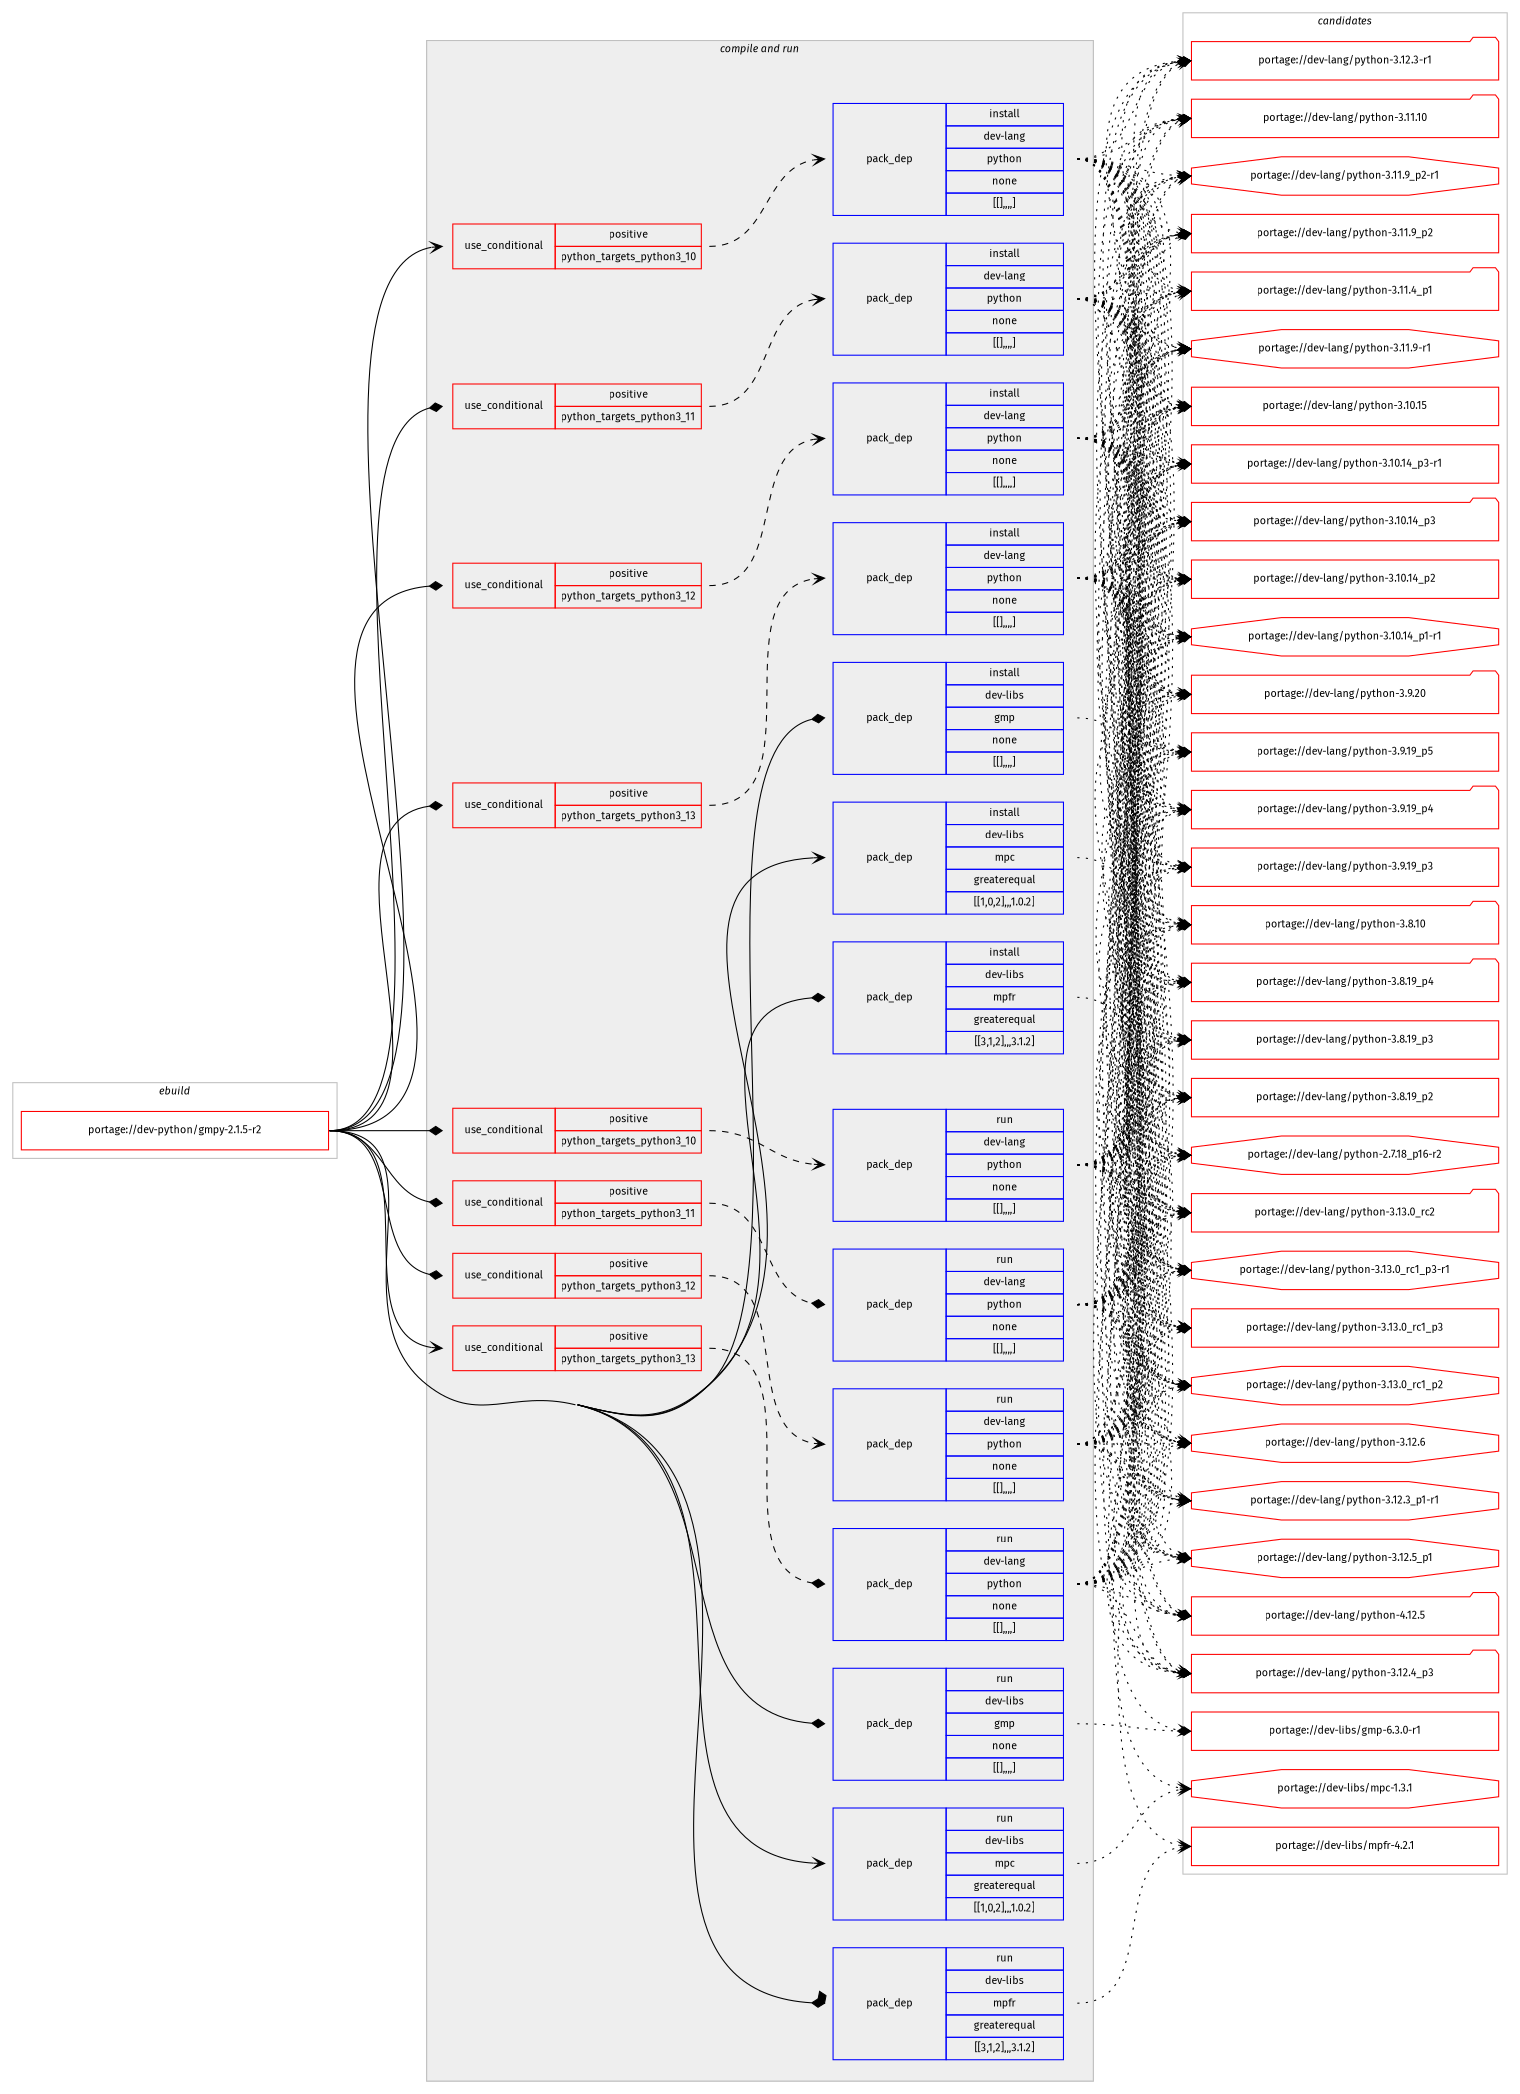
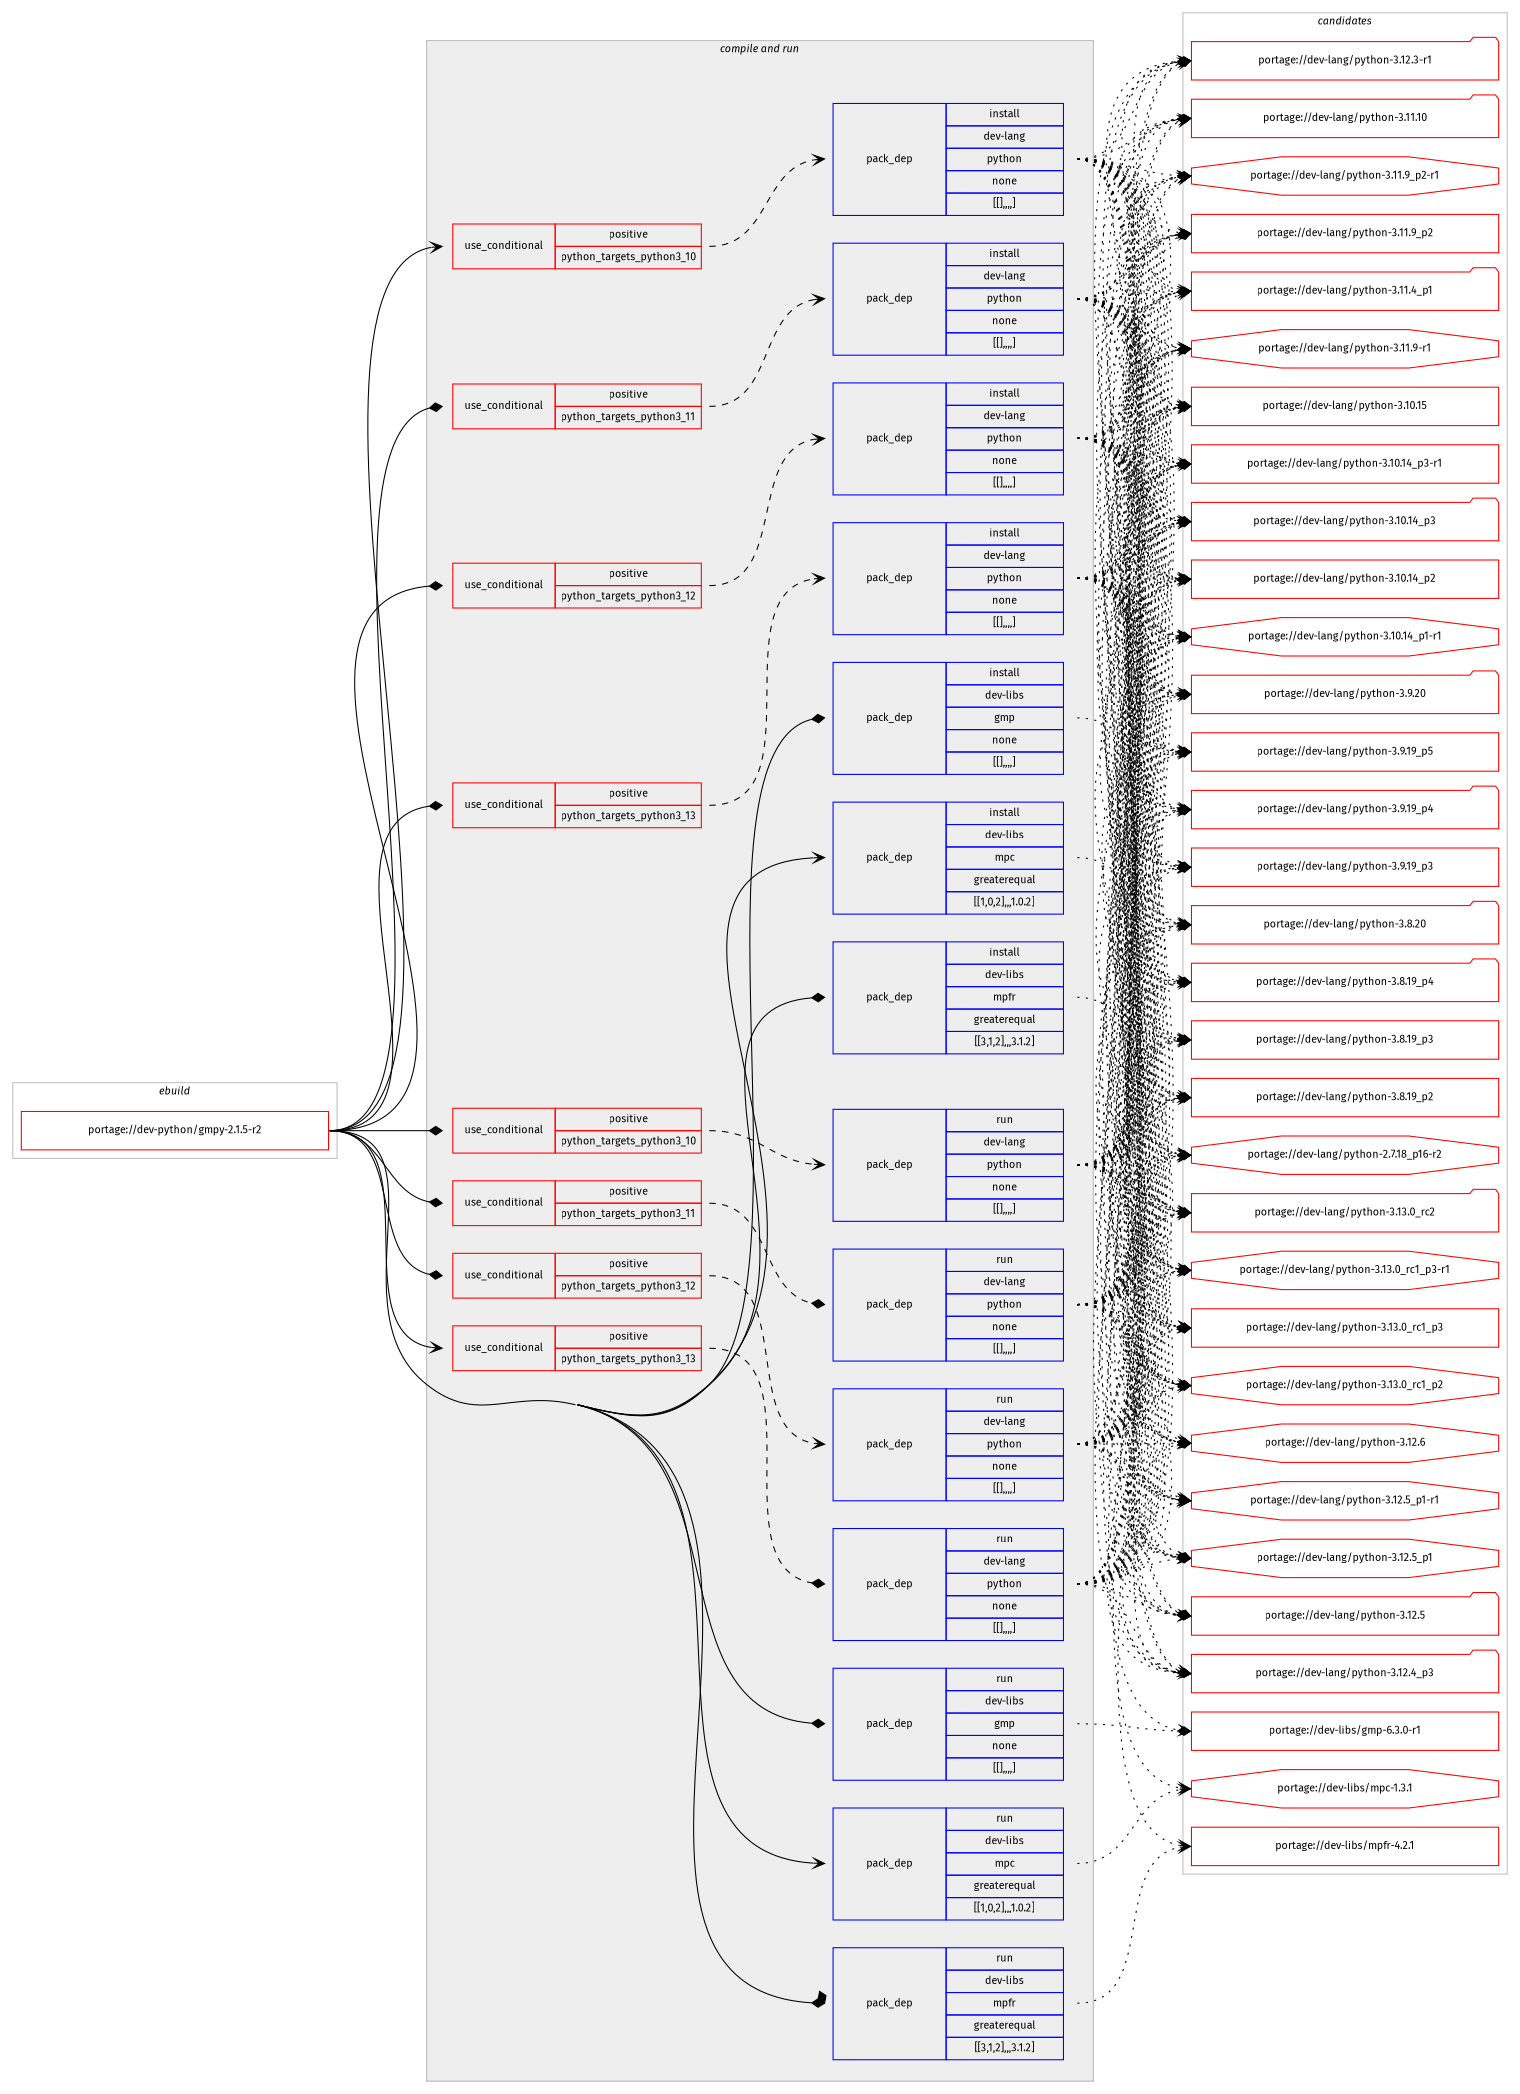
(1345, 925) -> (1345, 925)
(1345, 1501) -> (1345, 1501)
(1345, 1616) -> (1345, 1616)
